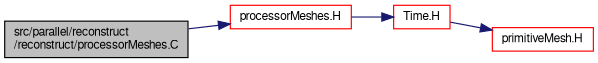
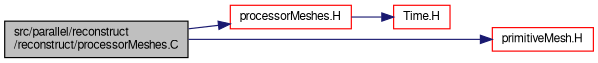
(465, 25) -> (334, 39)
